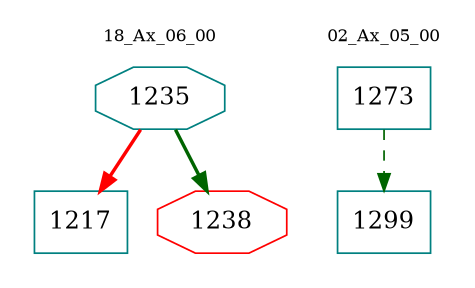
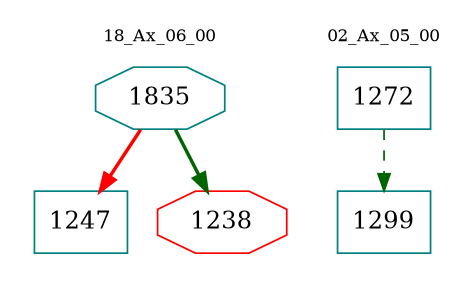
(160, 98) -> (160, 98)
(384, 98) -> (384, 98)
(81, 222) -> (81, 222)
